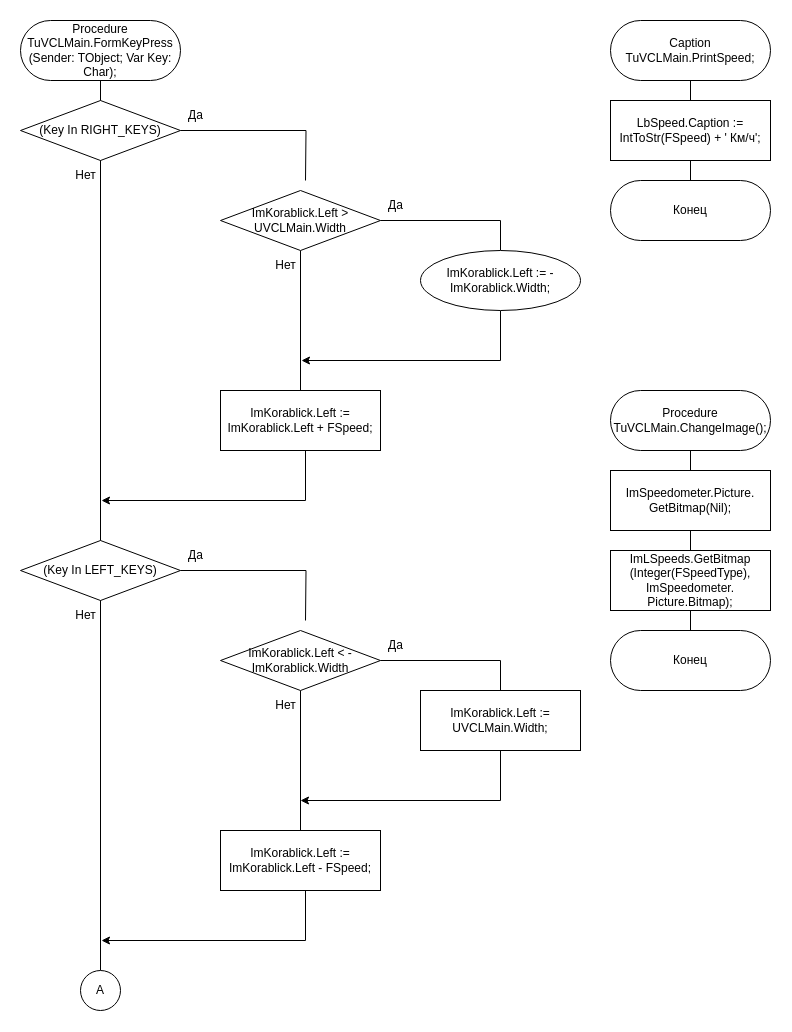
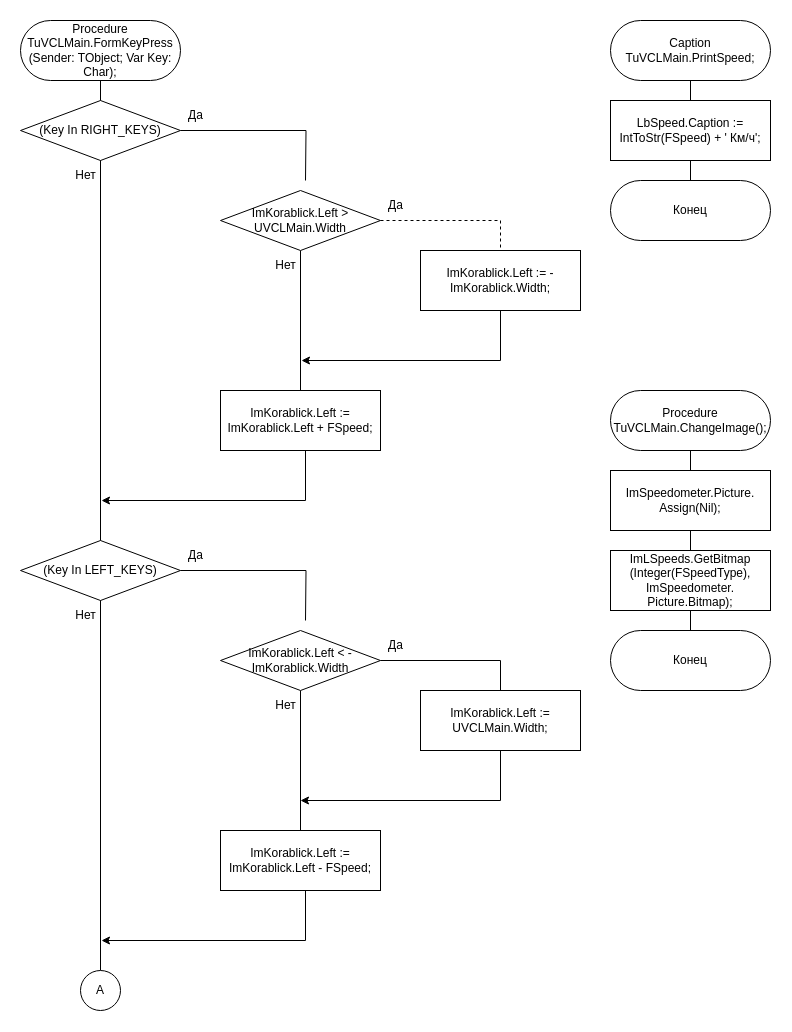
(456, 221) -> (456, 221)
(501, 281) -> (501, 281)
(691, 501) -> (691, 501)
